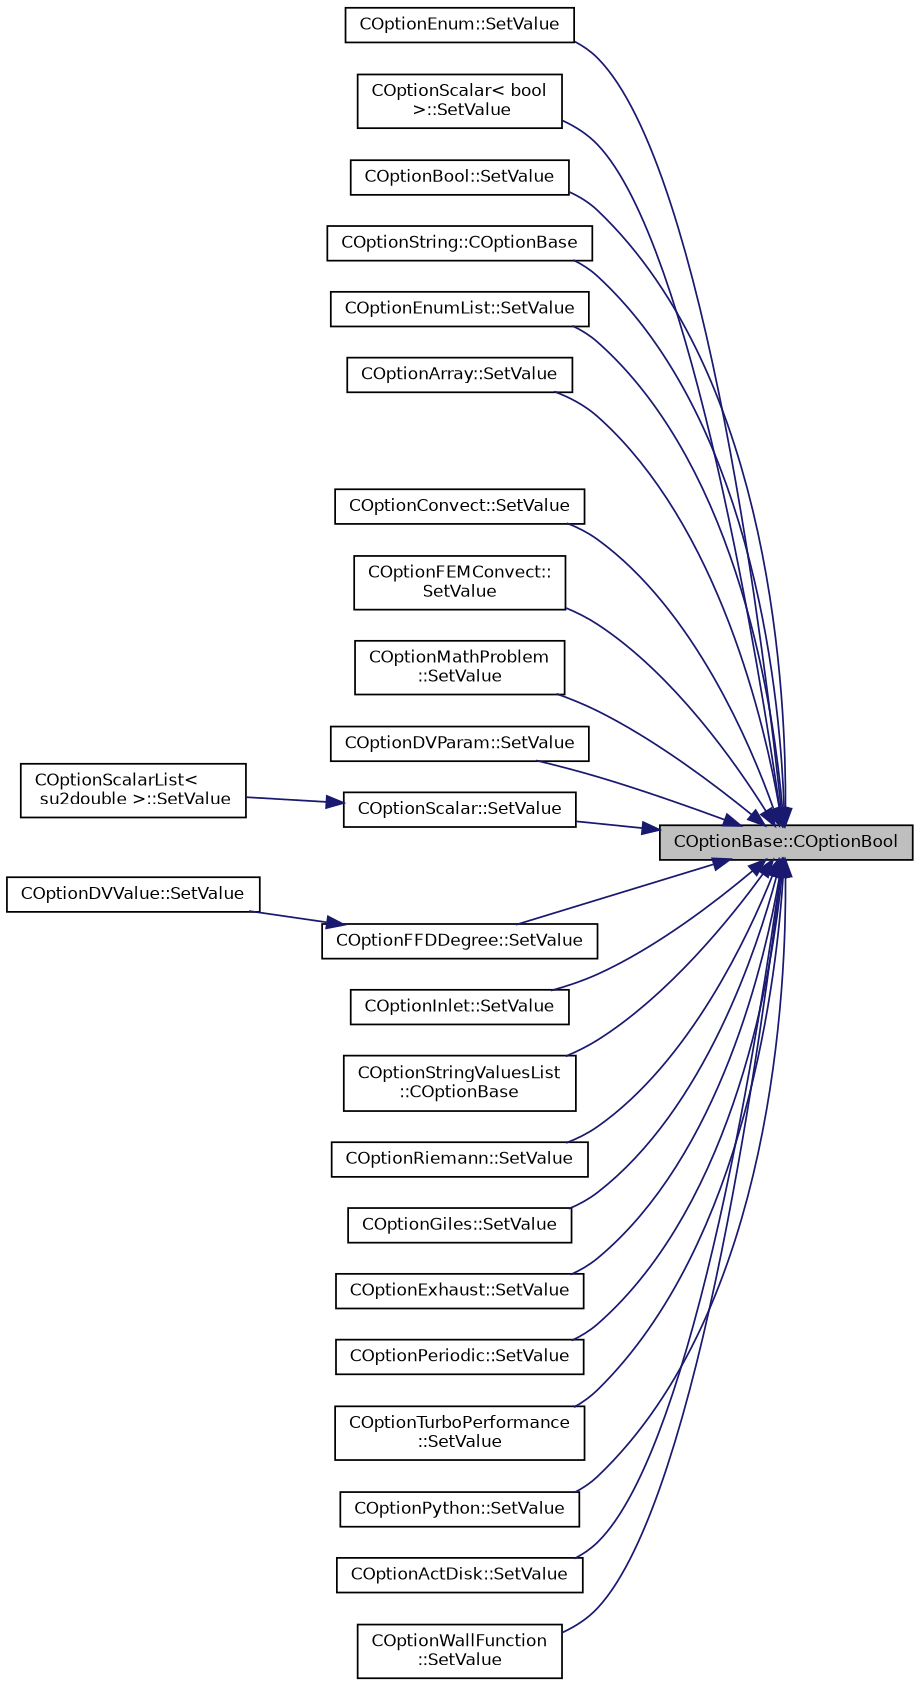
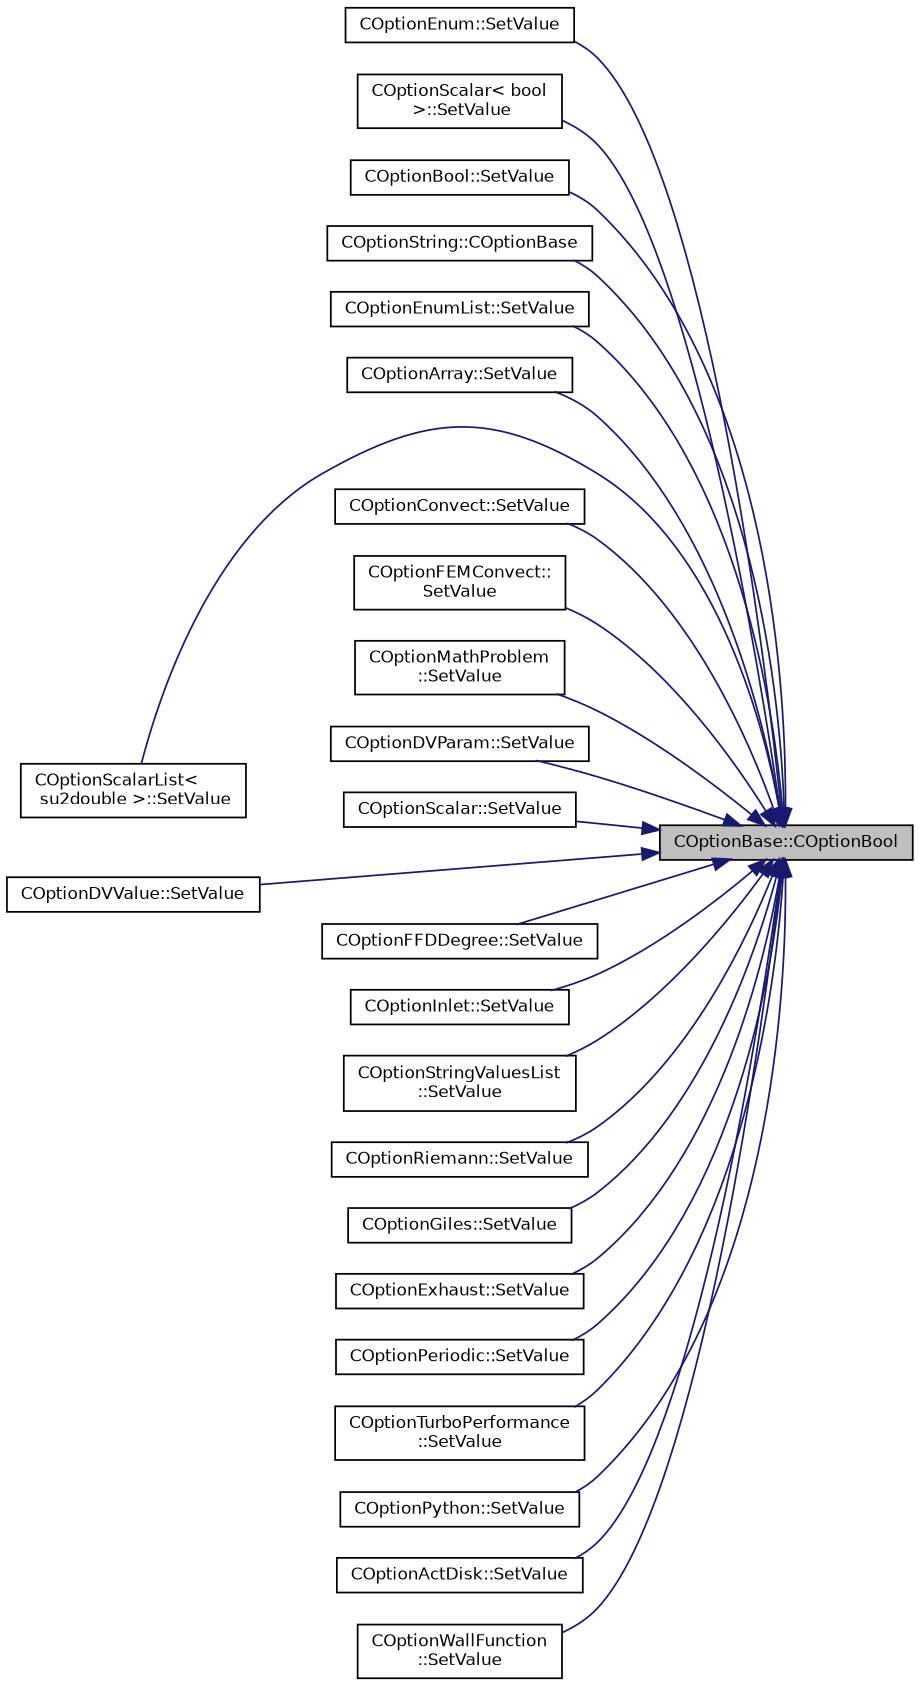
(286, 800) -> (480, 429)
(288, 917) -> (451, 869)
(460, 1083) -> (460, 1083)
